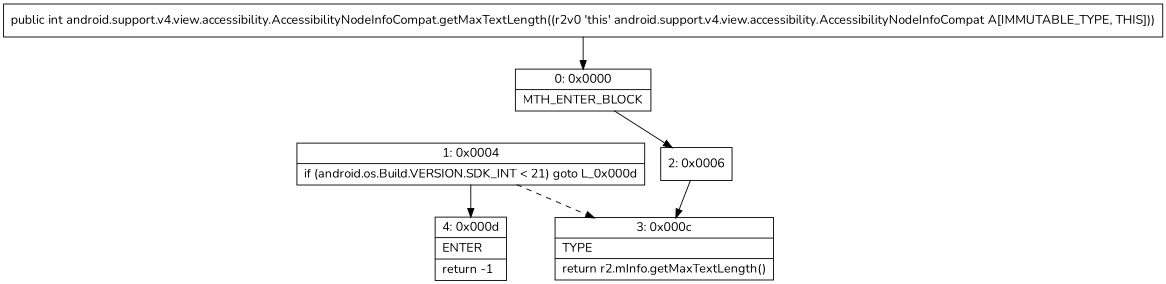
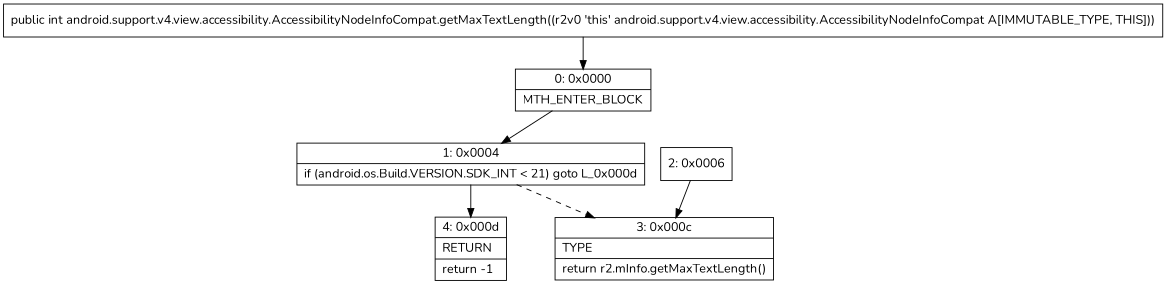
(639, 127) -> (531, 125)
(462, 248) -> (467, 248)
